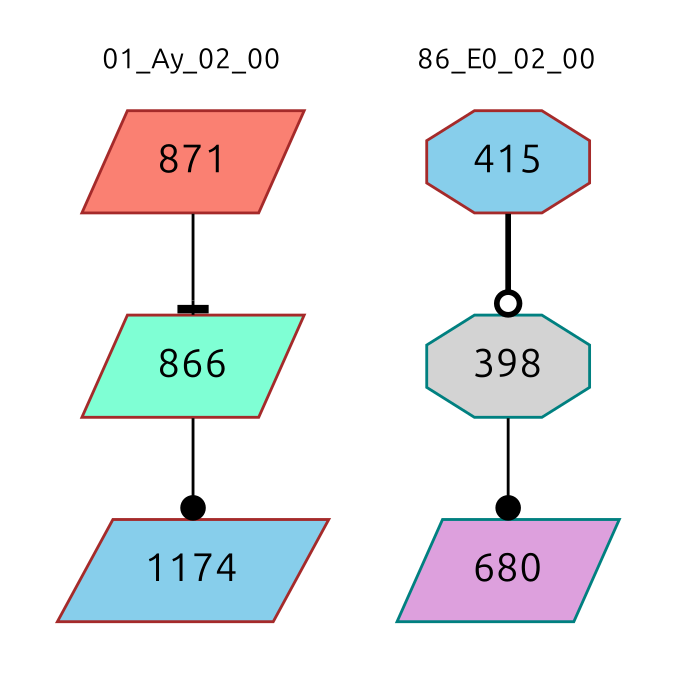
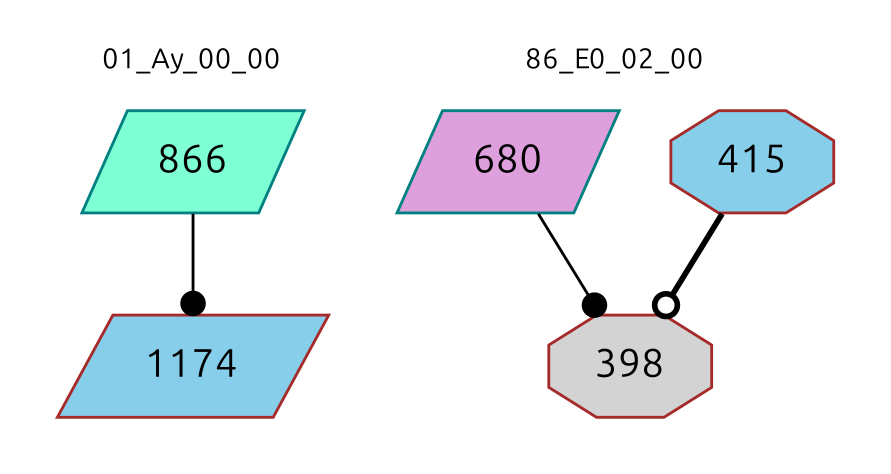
(193, 61) -> (193, 61)
(193, 162) -> none
(193, 366) -> (193, 162)
(508, 366) -> (630, 366)
(508, 457) -> (563, 254)
